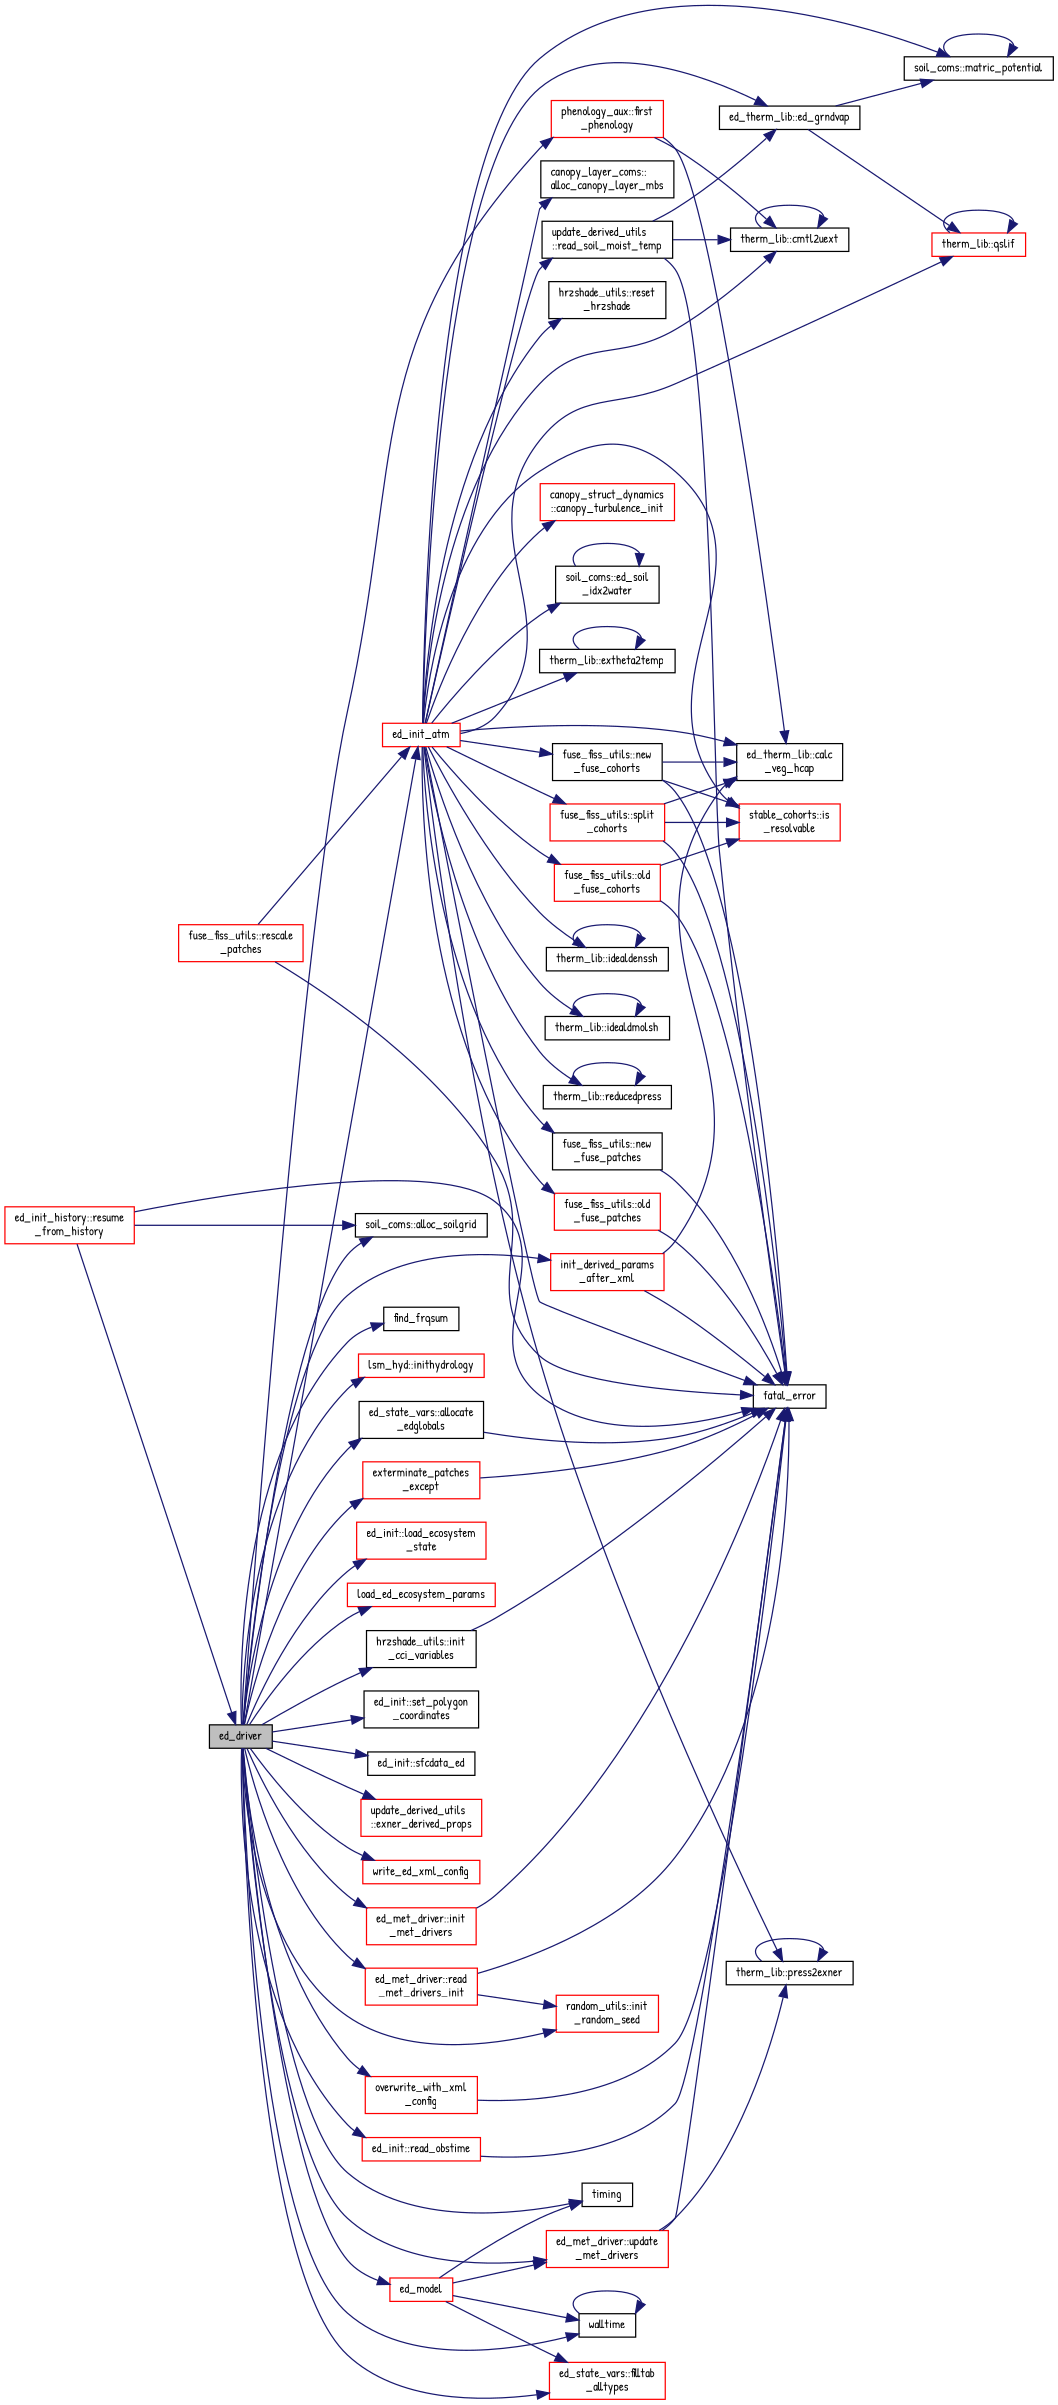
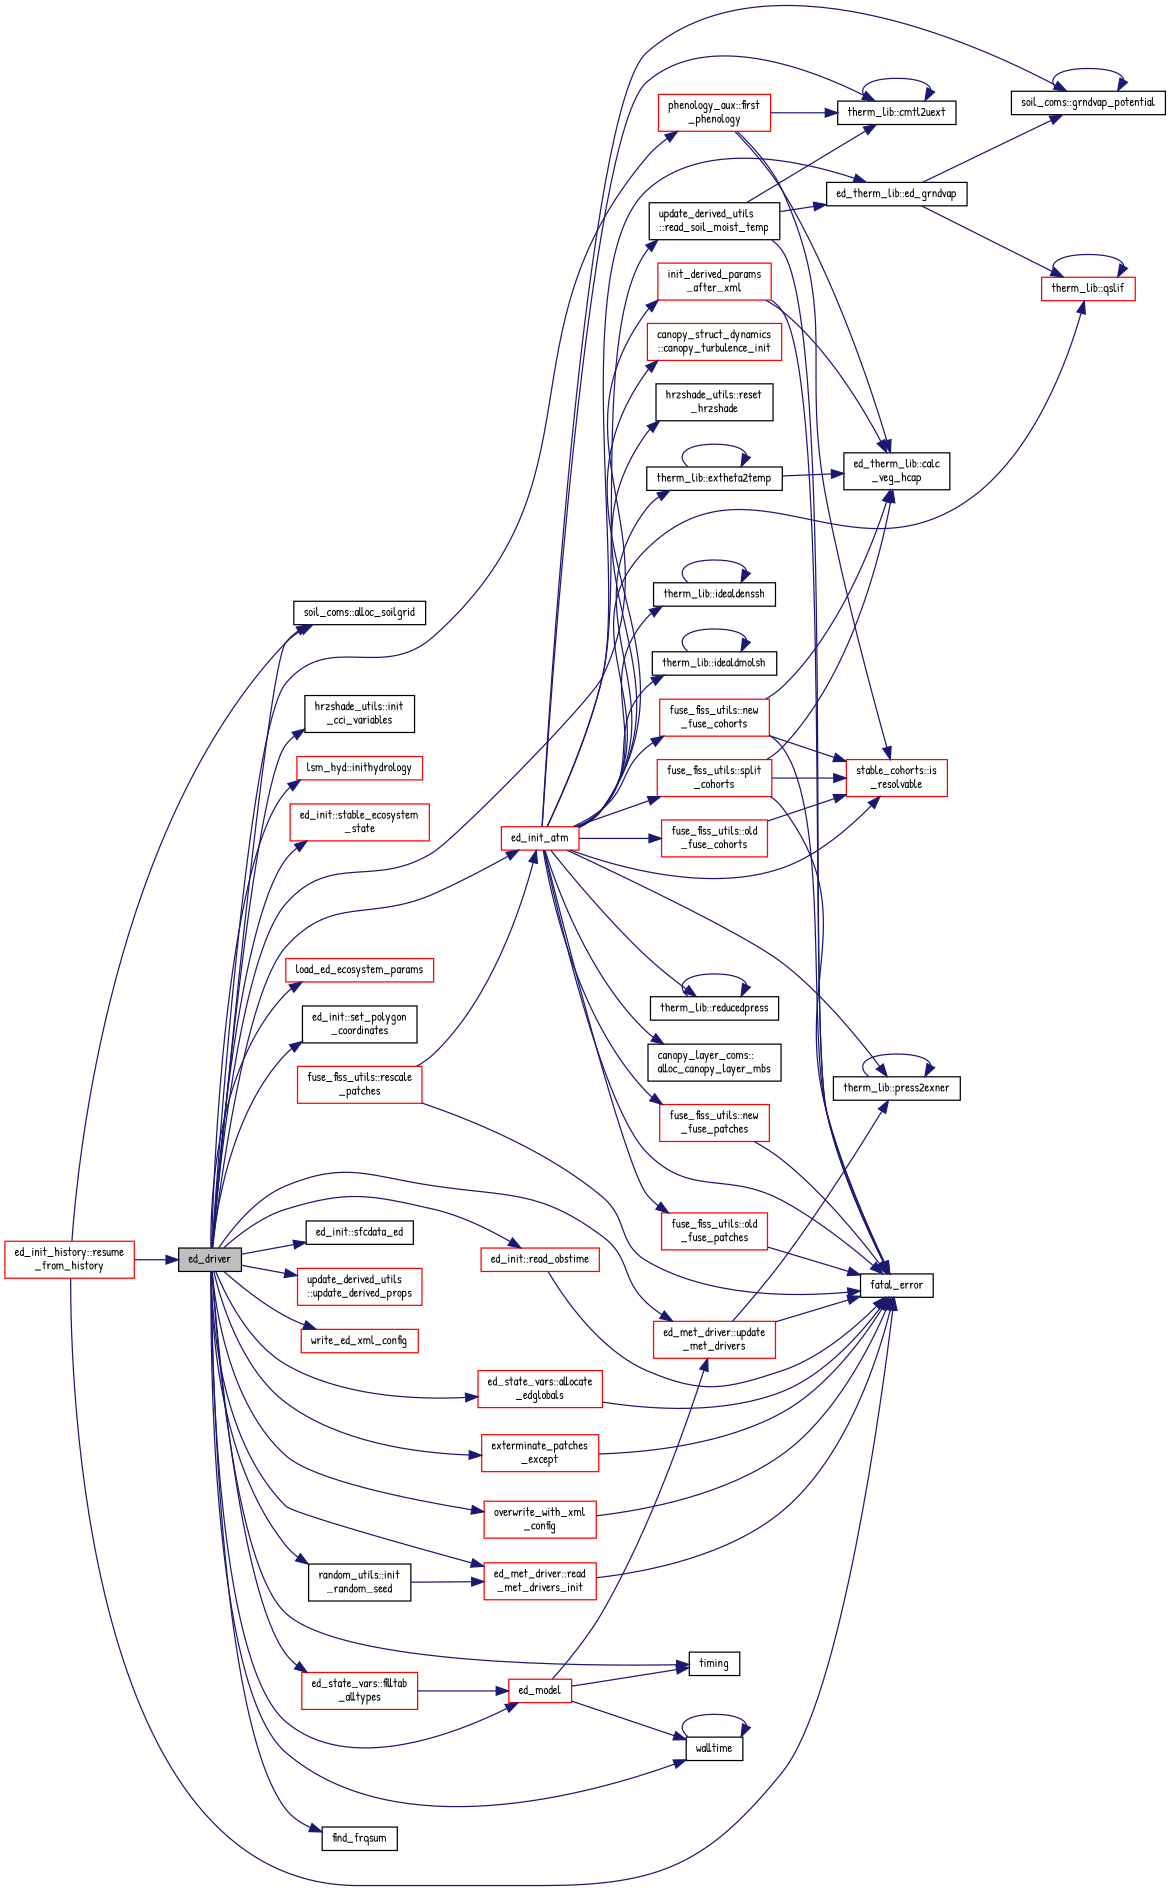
(979, 68) -> (1088, 103)
none -> (818, 433)
(607, 585) -> none
(593, 726) -> (801, 475)
(607, 762) -> (715, 718)
(741, 1104) -> none
(607, 1151) -> (715, 1123)
(421, 1420) -> (540, 1389)
(624, 1532) -> none
(421, 1541) -> (360, 822)
(421, 1818) -> (360, 1287)
(421, 1926) -> none
(511, 2000) -> (441, 1582)
(607, 2014) -> (360, 1583)
(501, 2329) -> (457, 1691)
